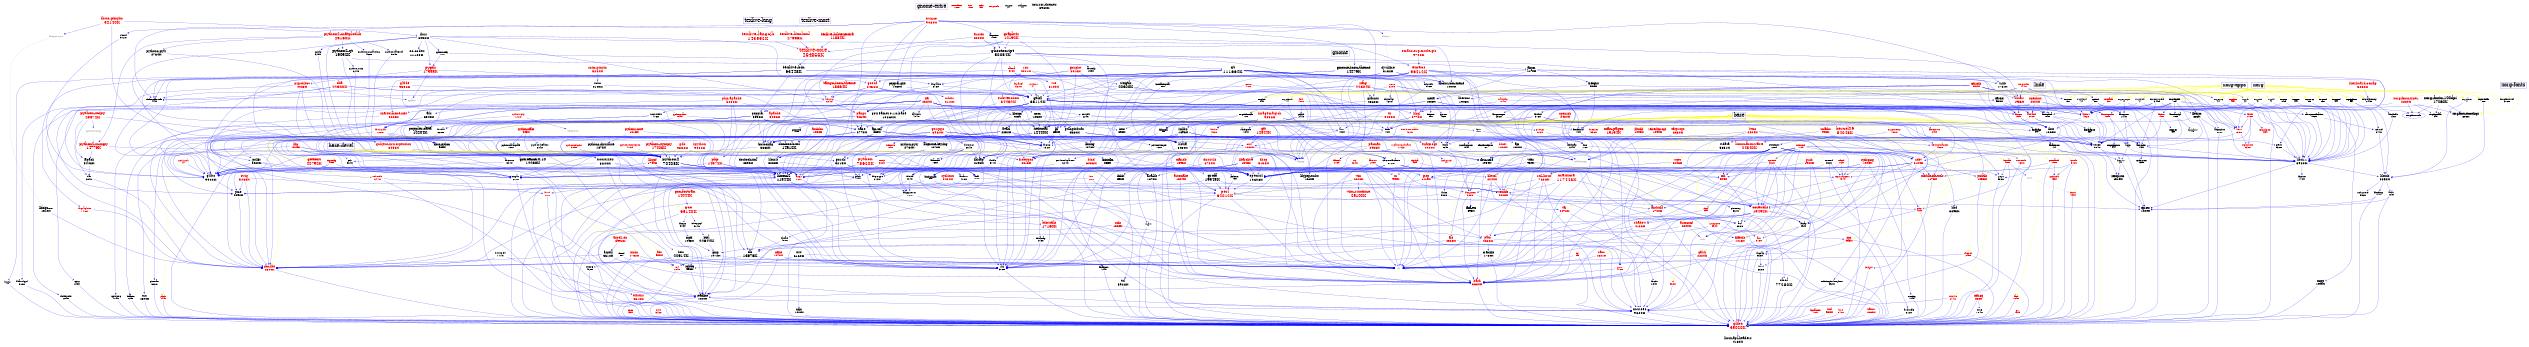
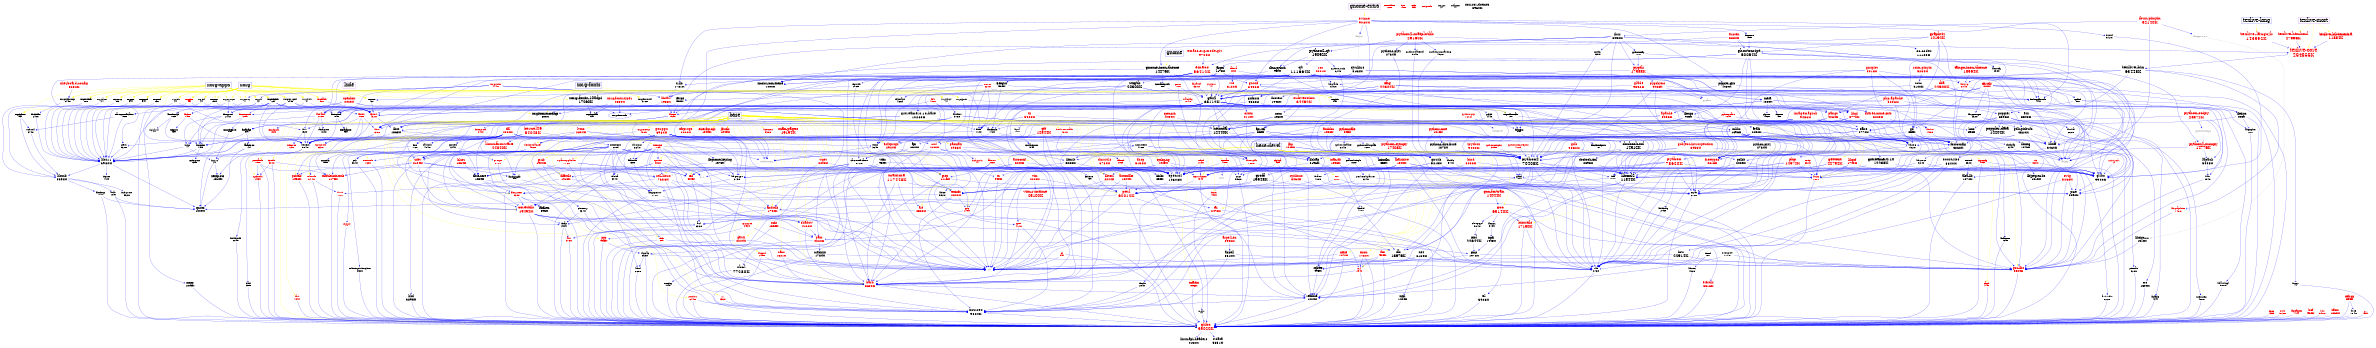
(1776, 136) -> (1212, 334)
(410, 138) -> (1113, 112)
